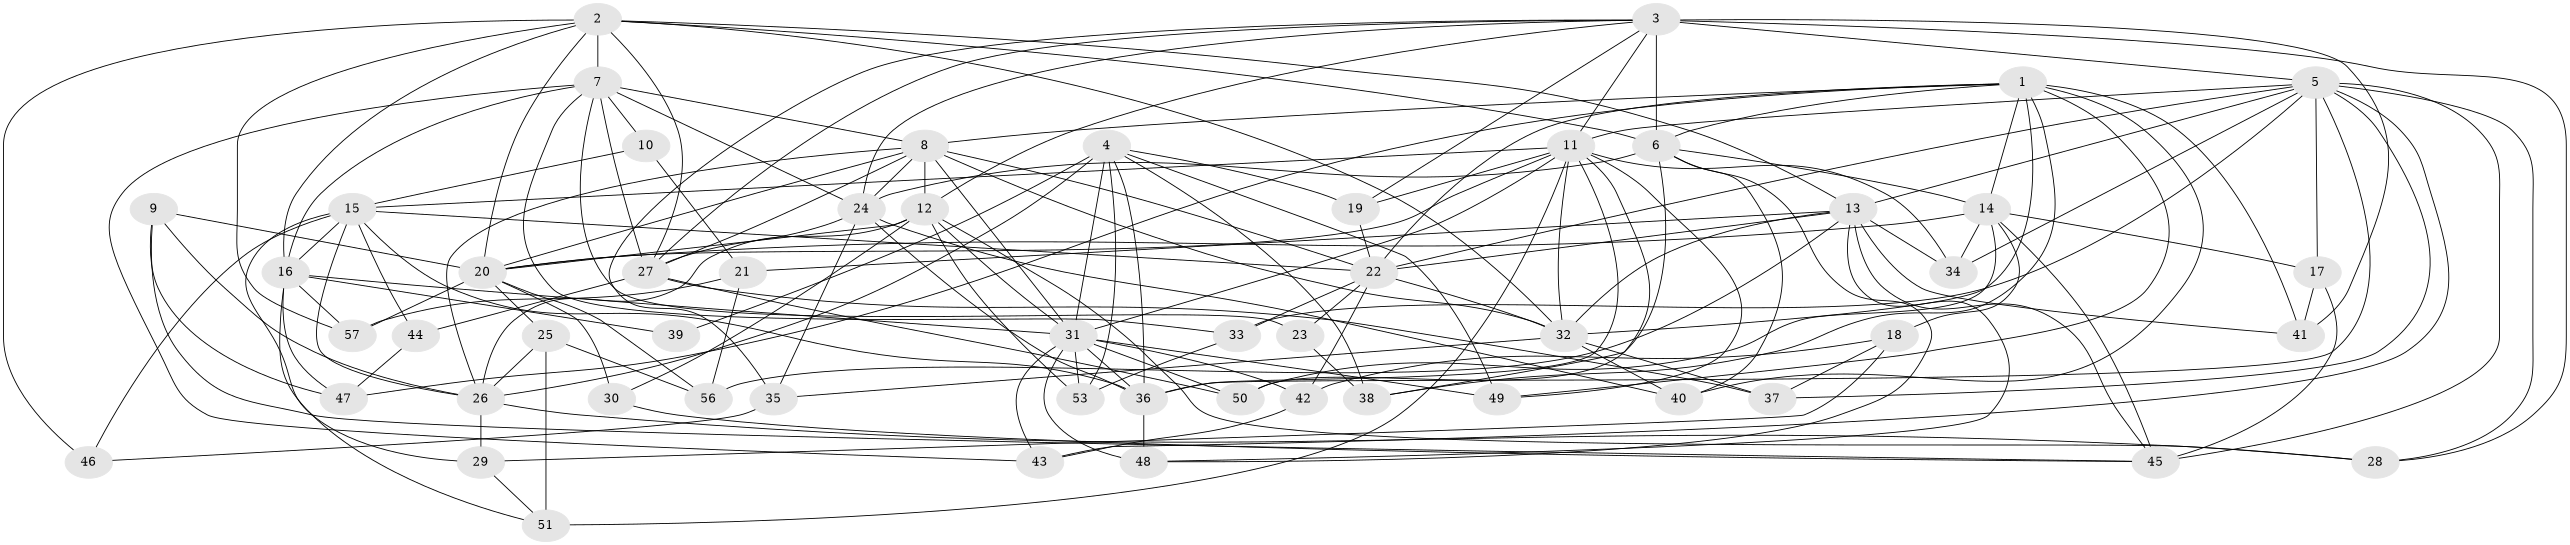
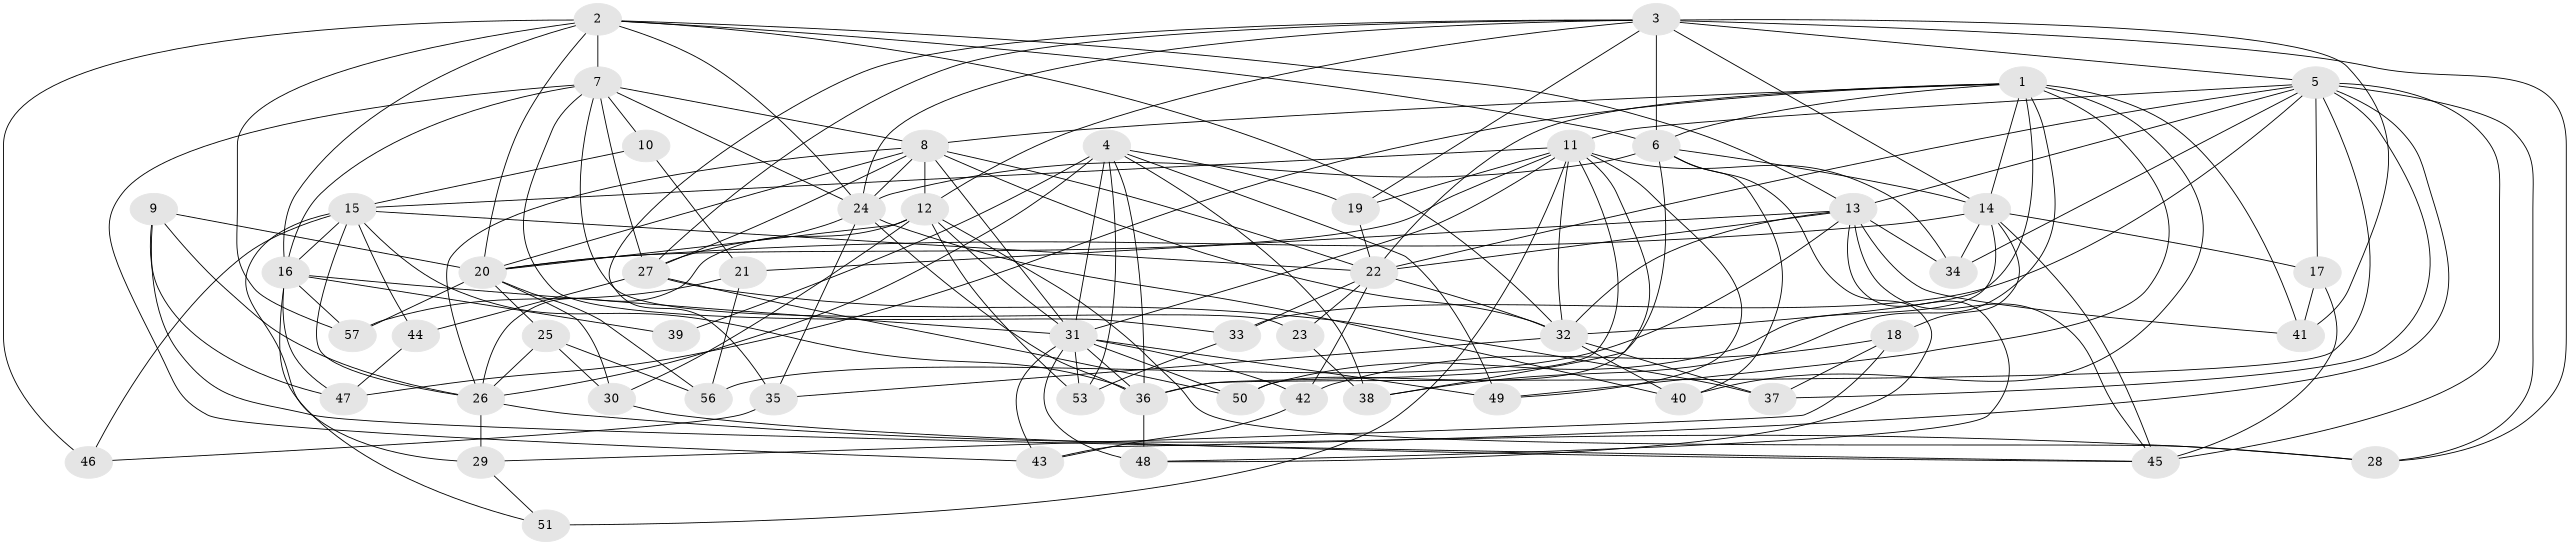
(1614, 83) -> (1829, 119)
(679, 137) -> (748, 92)
(546, 423) -> (576, 365)
